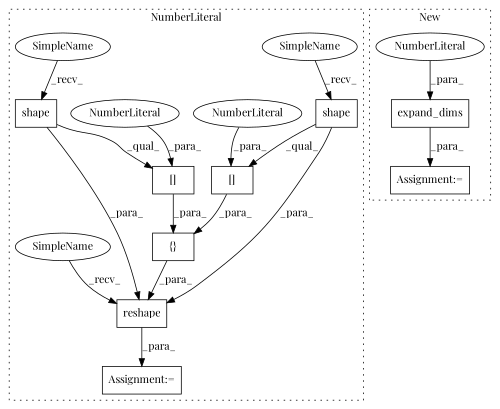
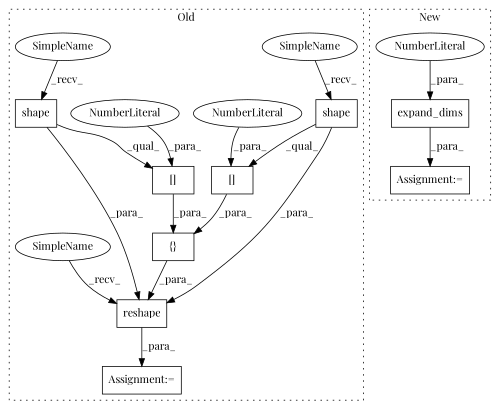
(186, 18) -> (186, 18)
